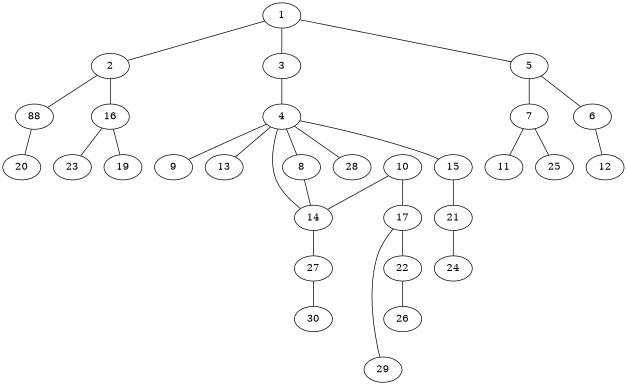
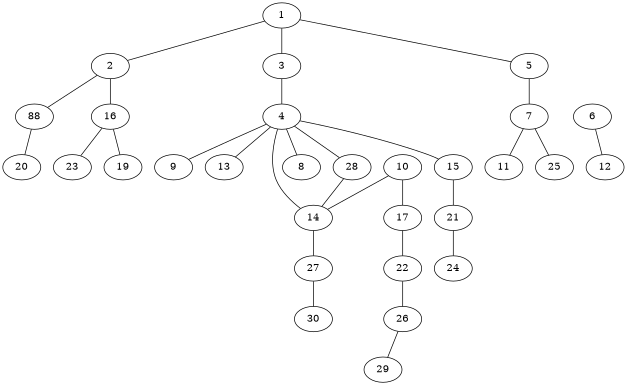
(561, 91) -> none
(307, 192) -> (333, 193)
(372, 291) -> (393, 344)
